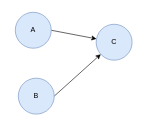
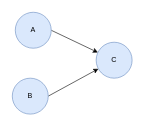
(114, 42) -> (114, 60)
(36, 96) -> (30, 96)
